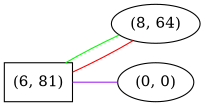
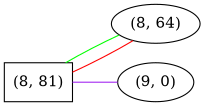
(38, 82) -> (38, 82)
(156, 82) -> (156, 82)
